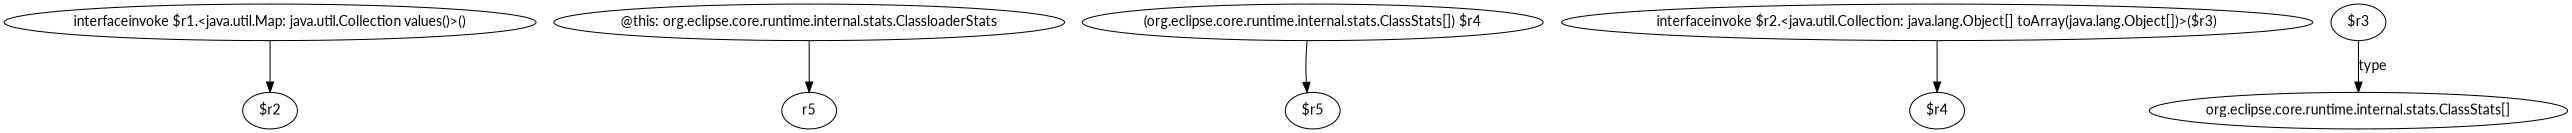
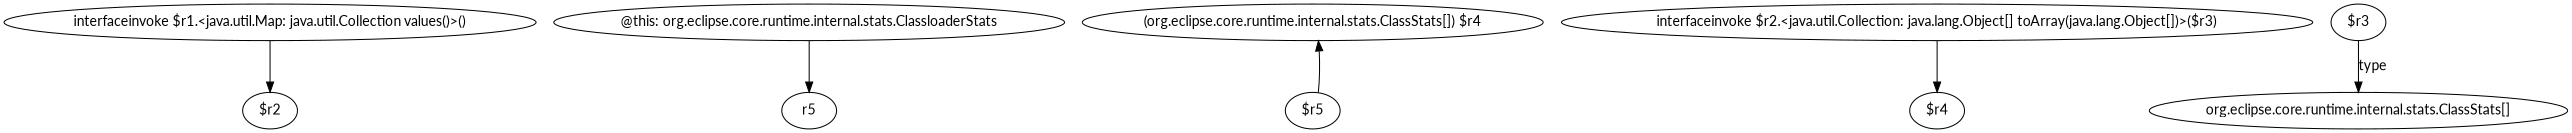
(1306, 62) -> (1320, 72)
